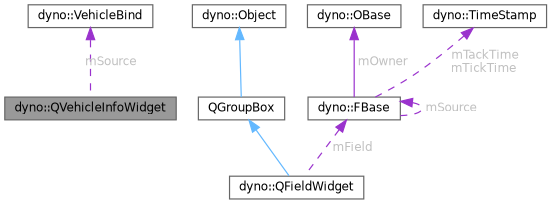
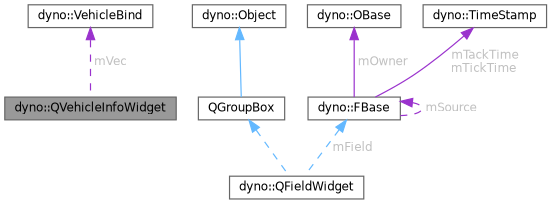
(109, 62) -> (109, 62)
(422, 69) -> (422, 69)
(273, 153) -> (273, 153)
(322, 153) -> (322, 153)
